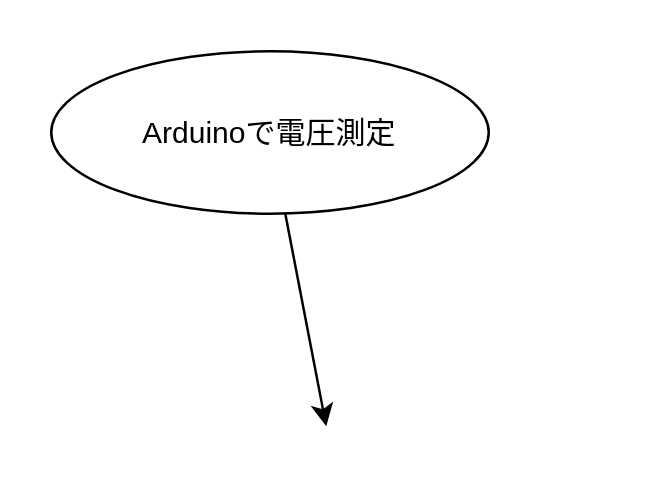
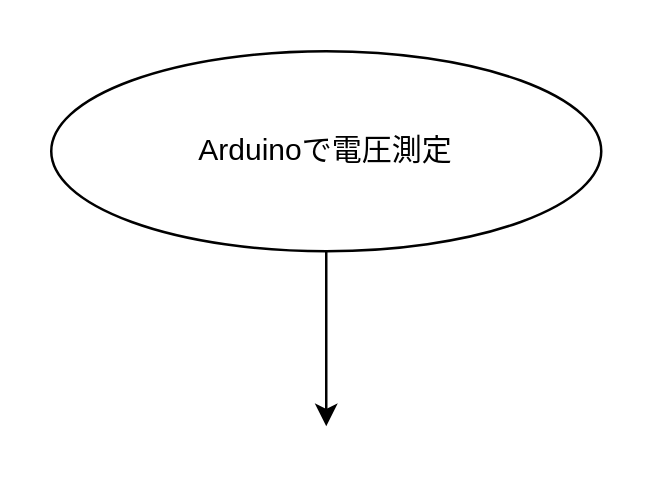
(270, 133) -> (326, 151)
